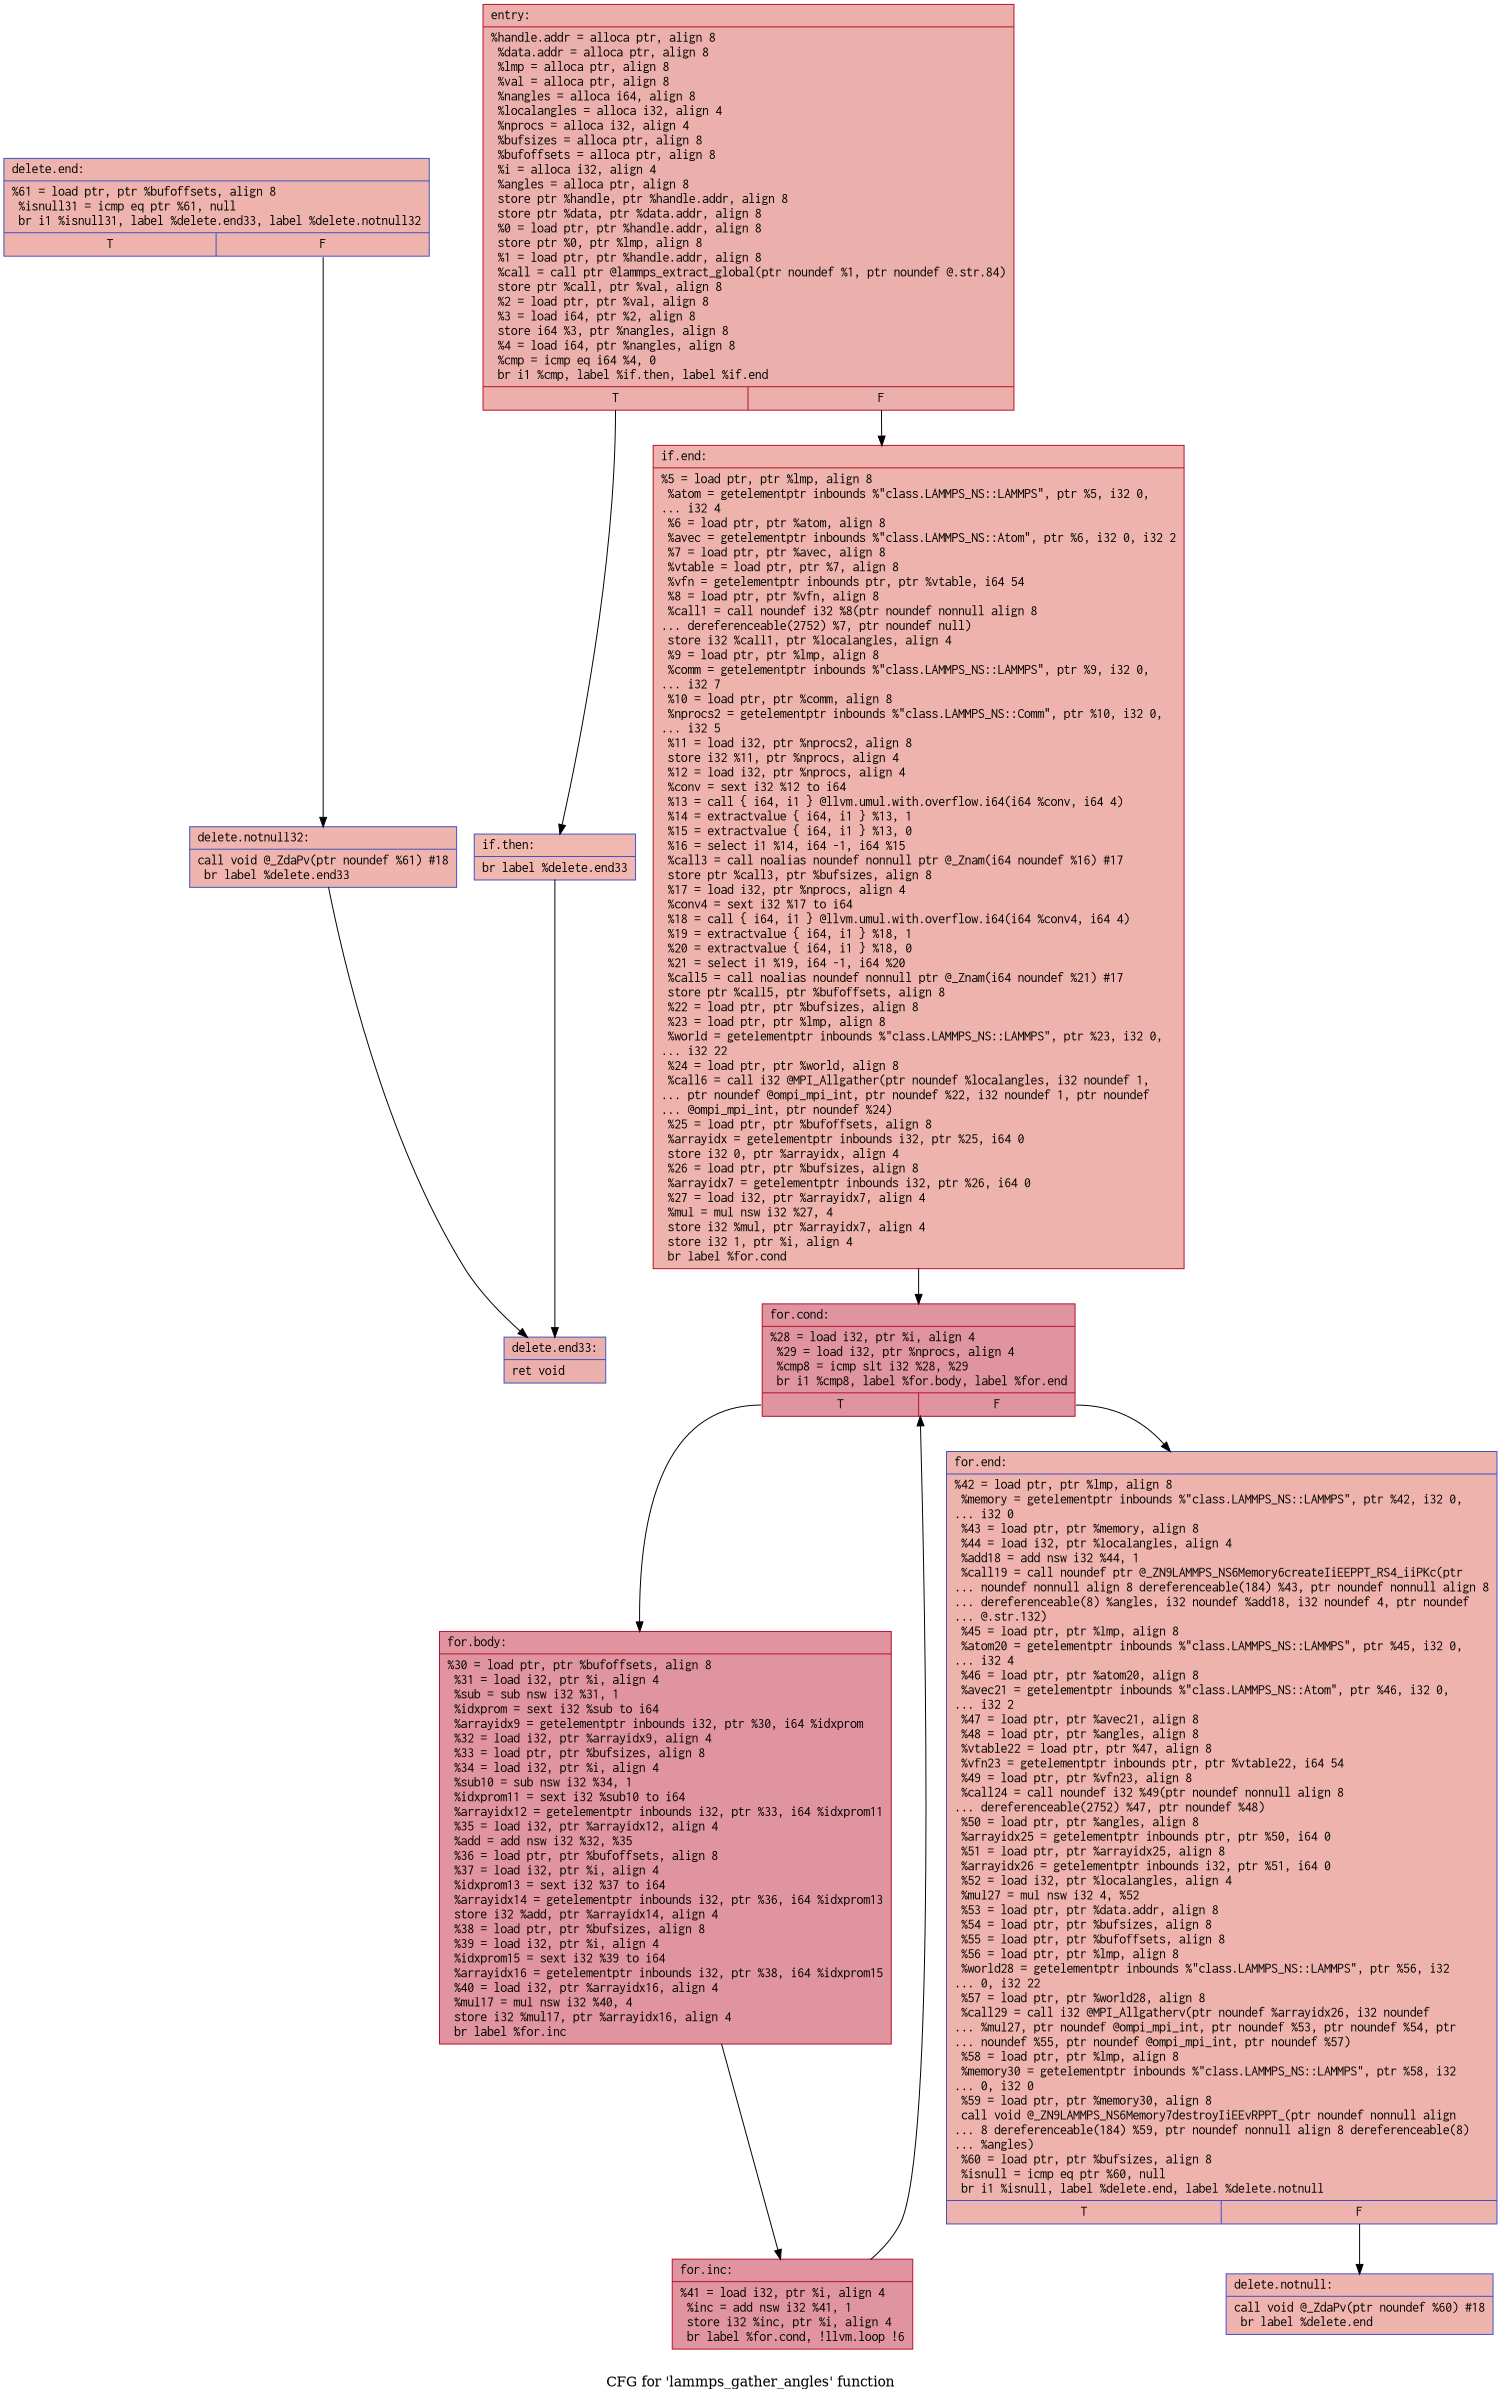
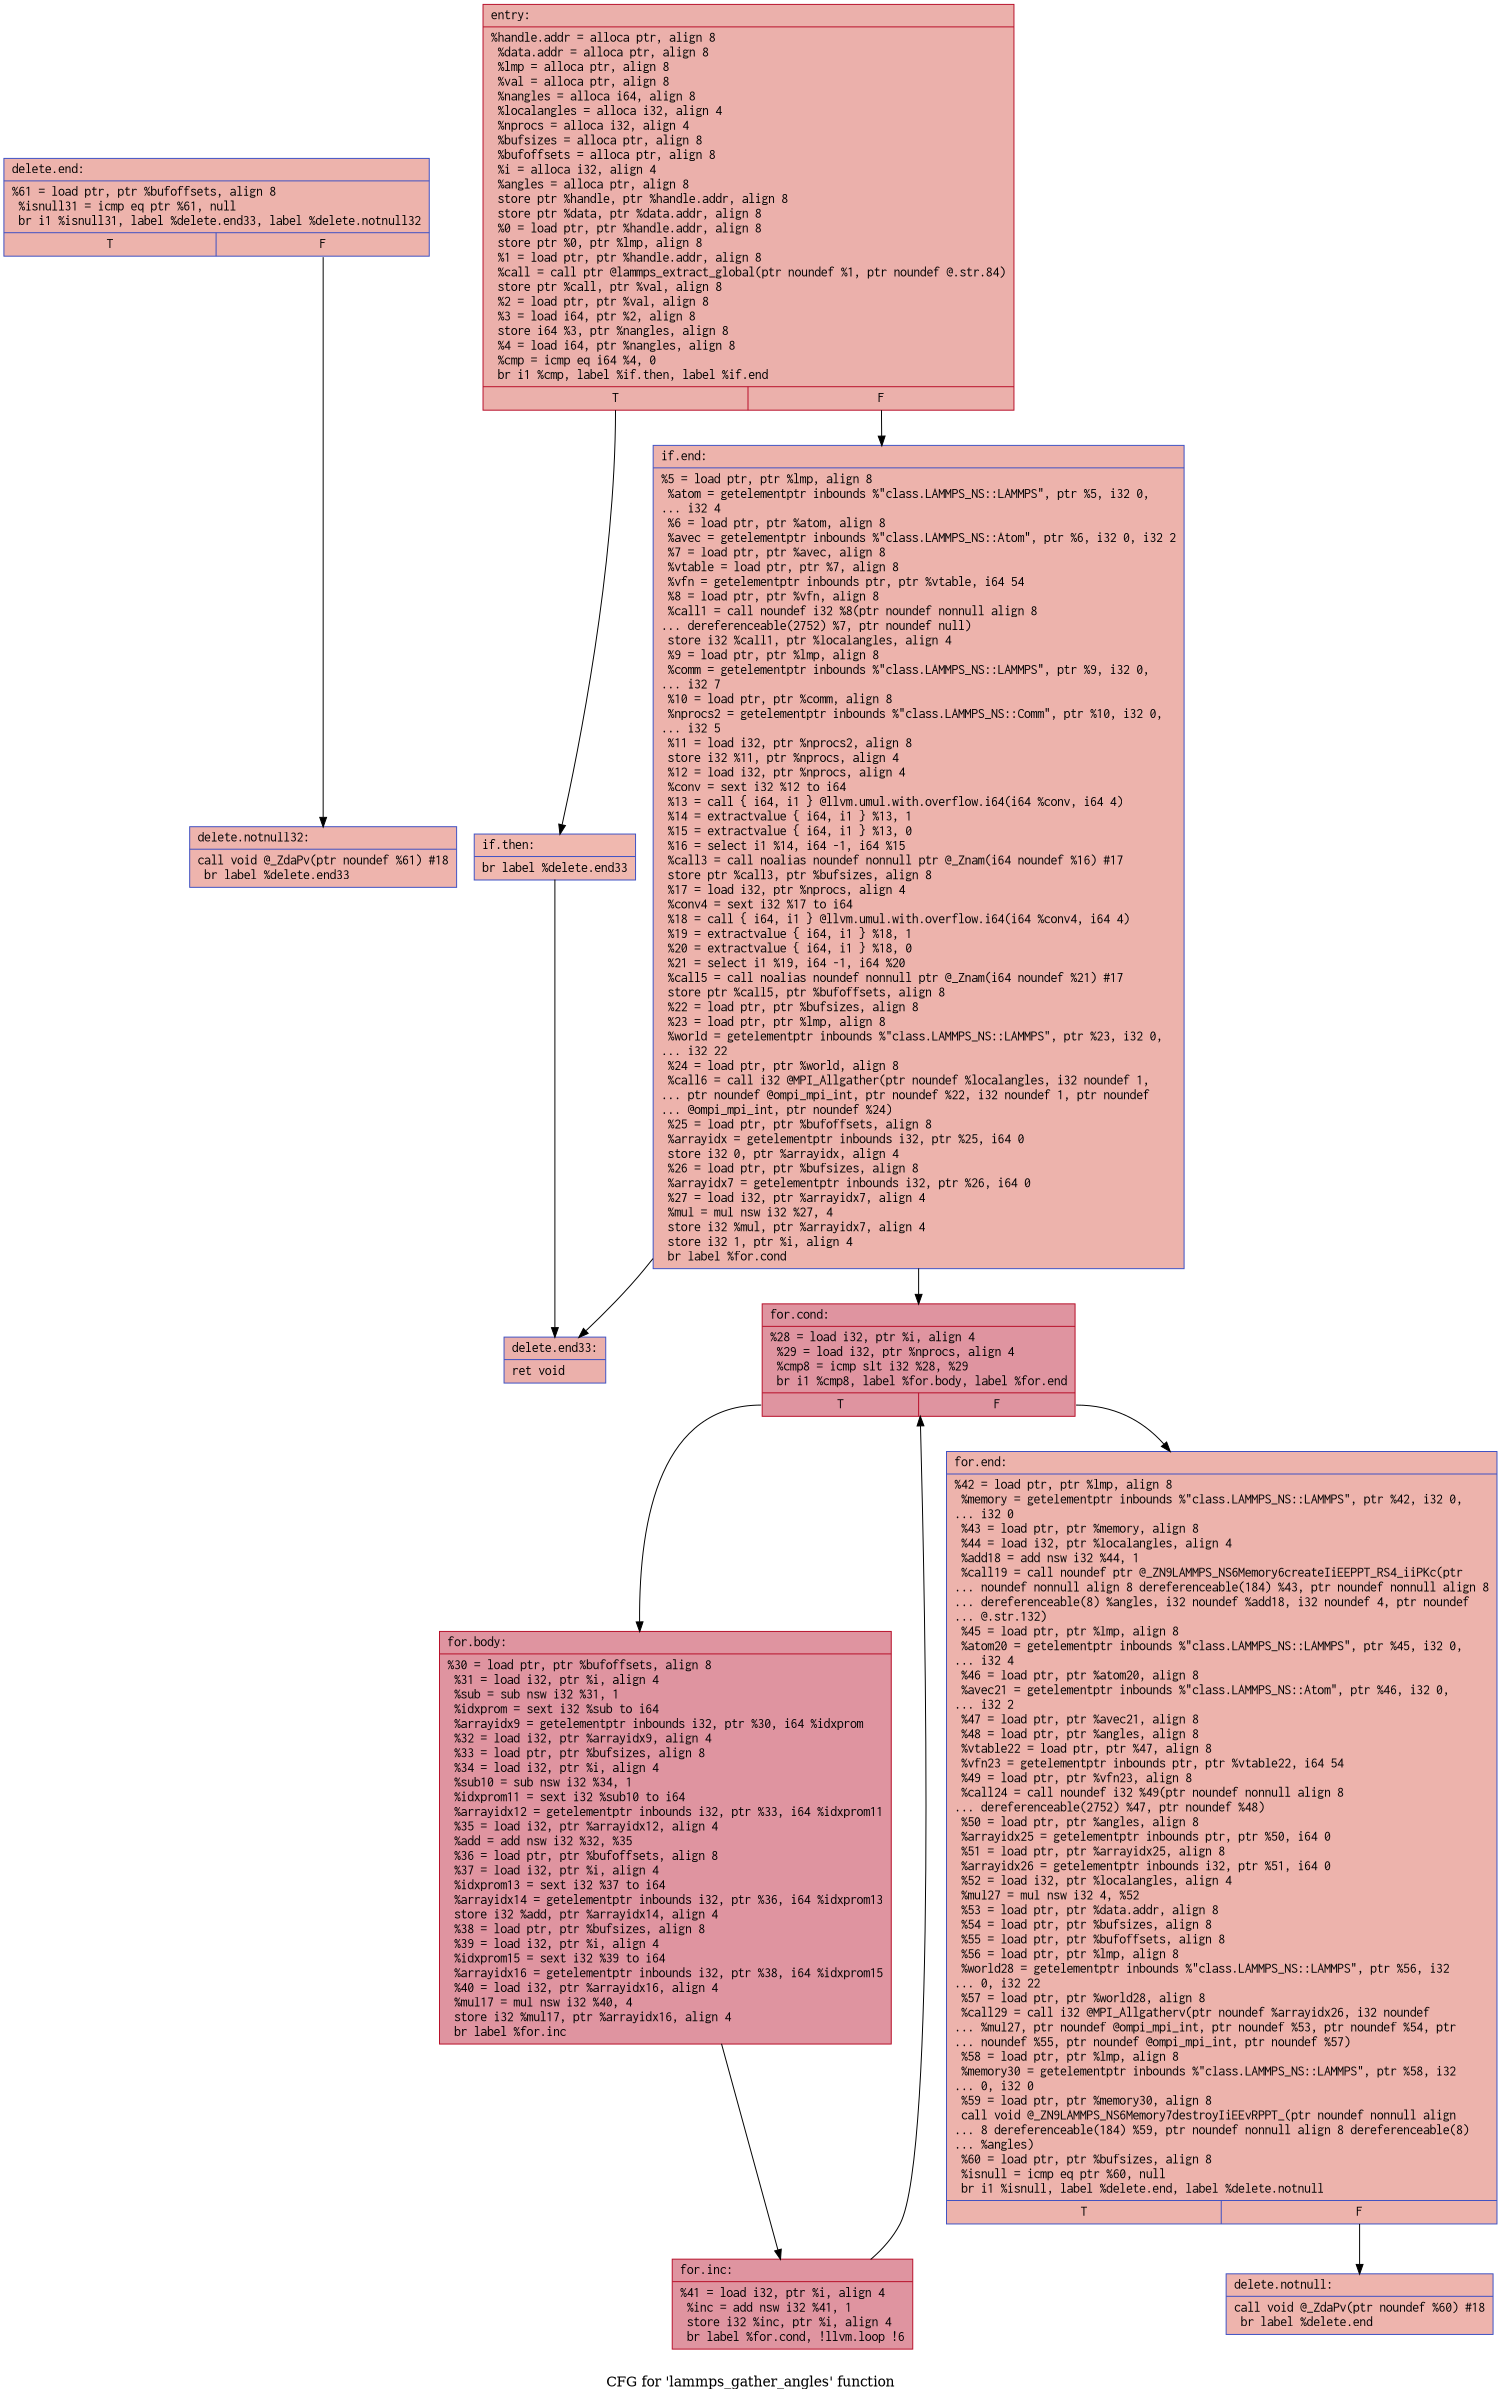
(919, 857) -> (919, 857)
(395, 1123) -> (621, 1296)
